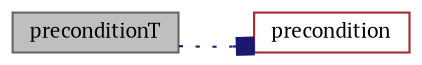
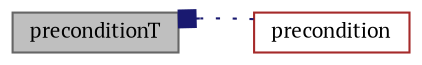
(206, 47) -> (227, 18)
